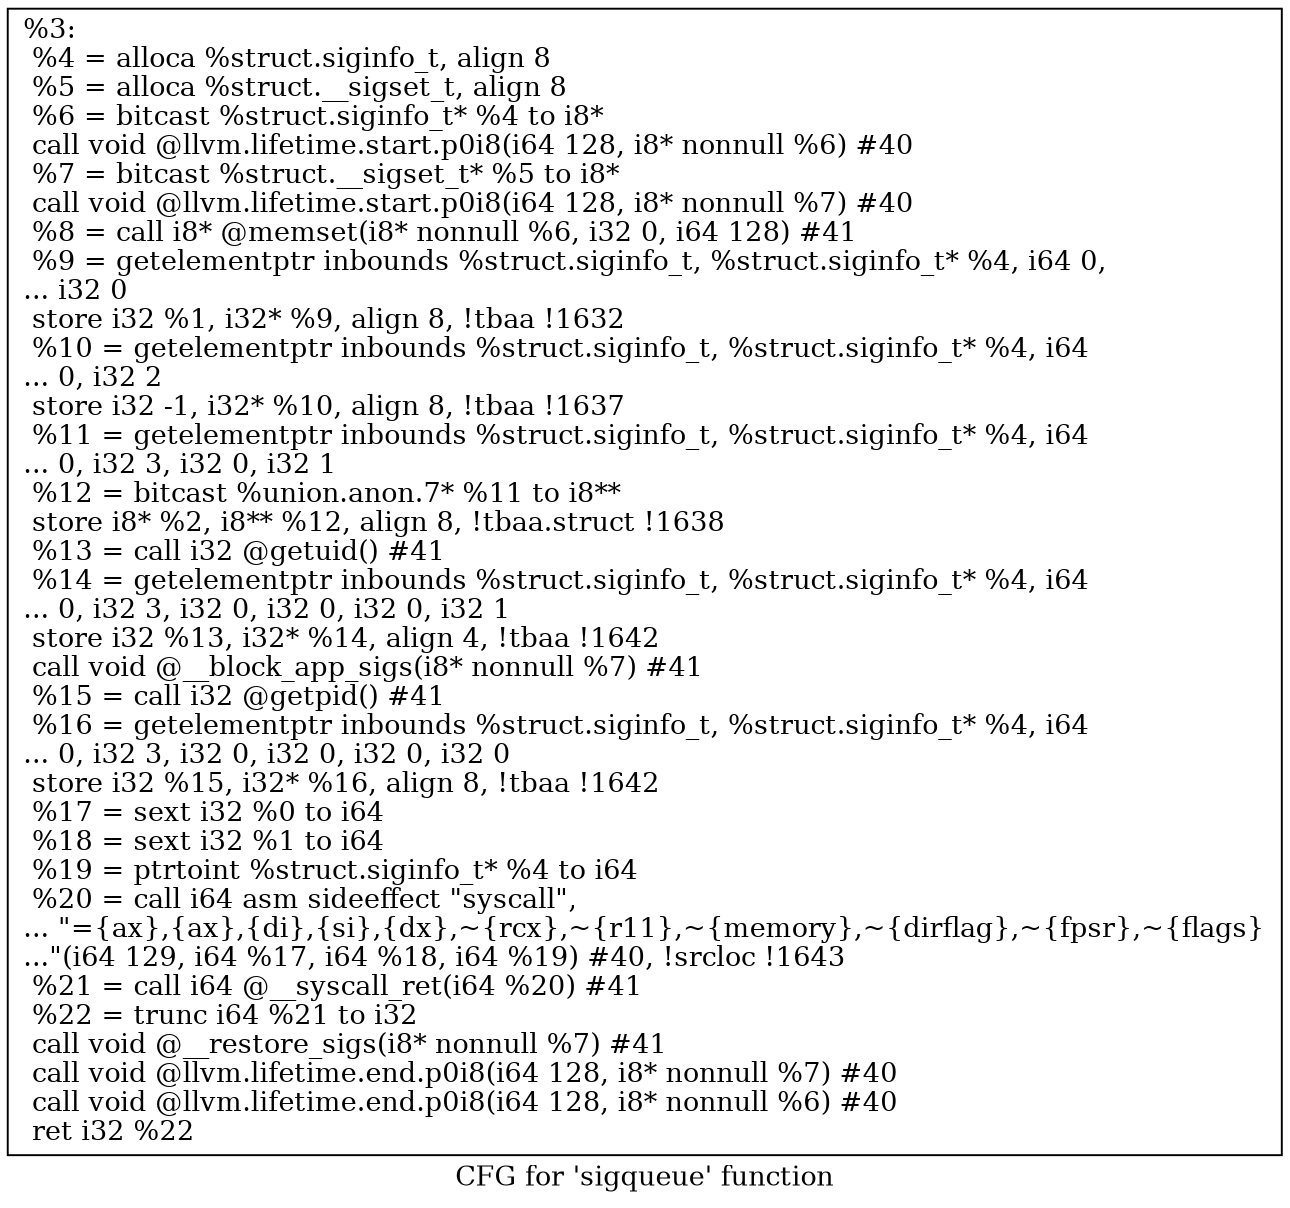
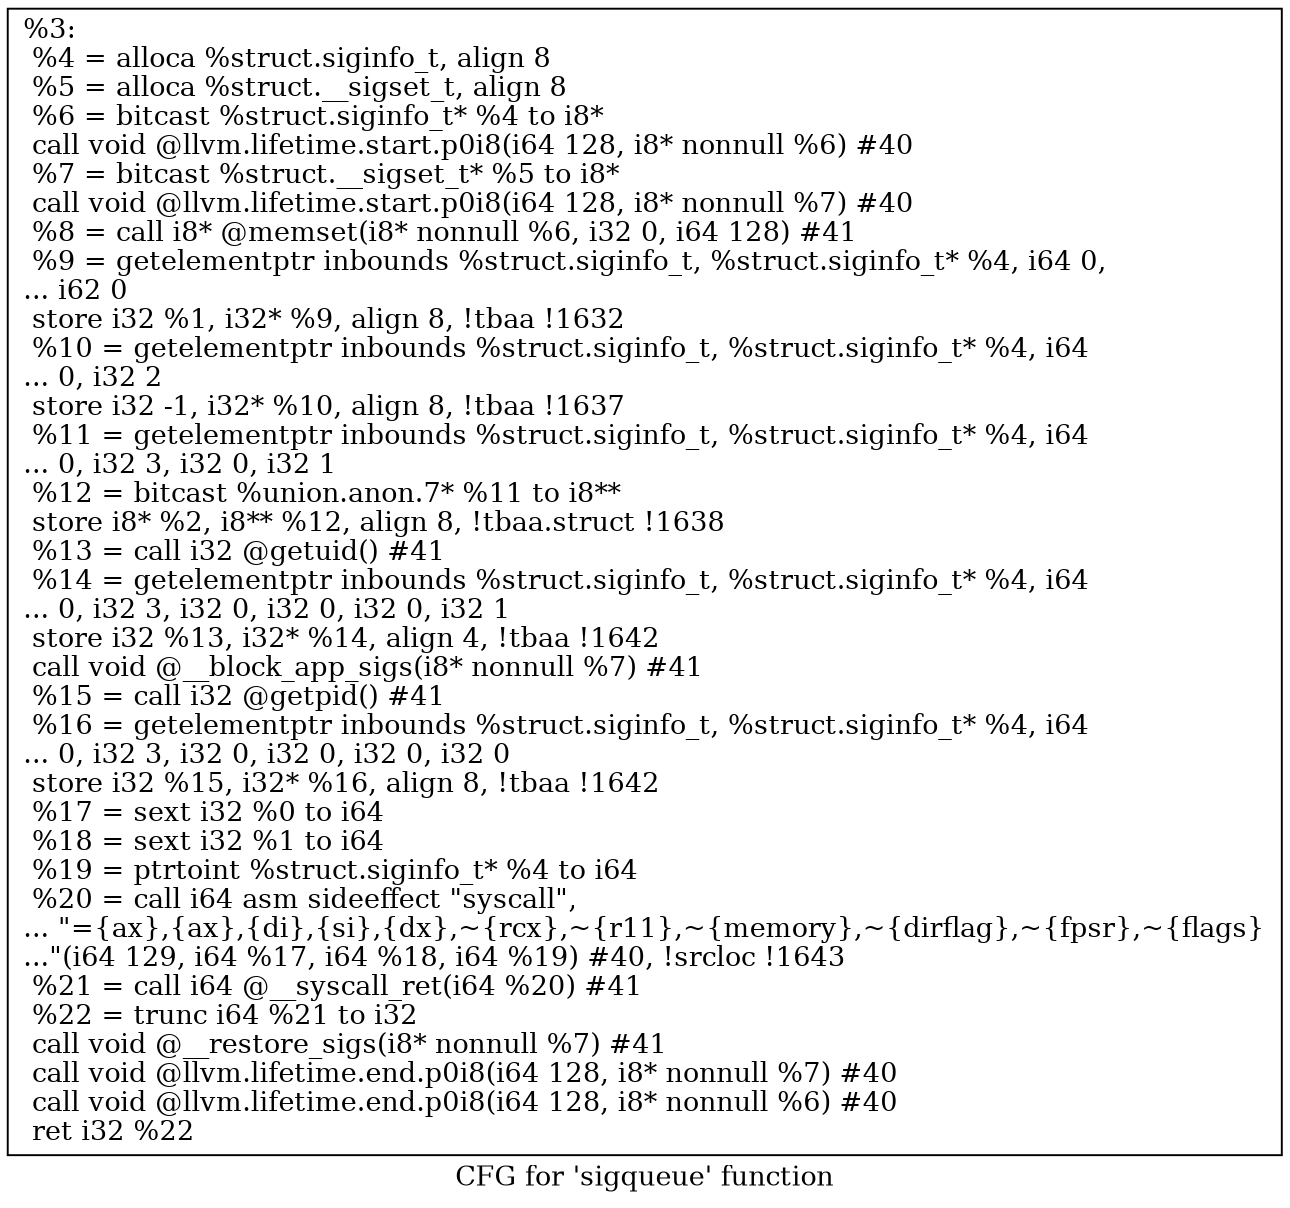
(76, 291) -> (76, 291)
